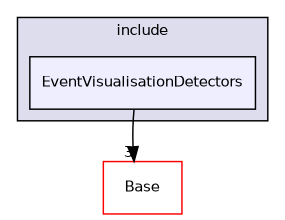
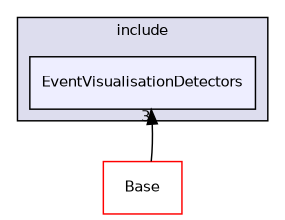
(133, 130) -> (152, 143)
